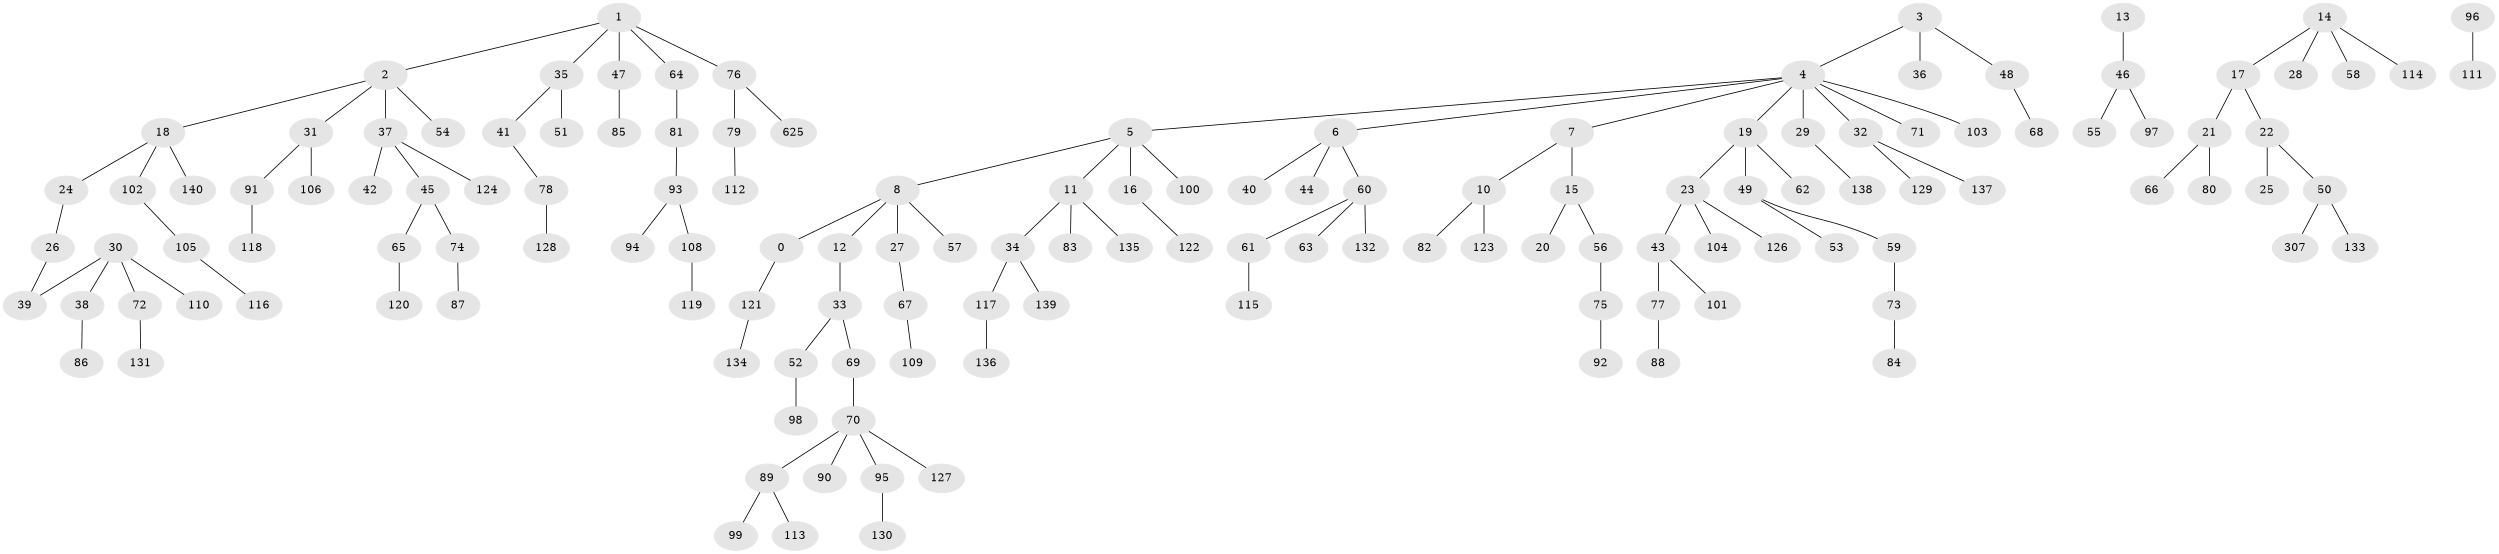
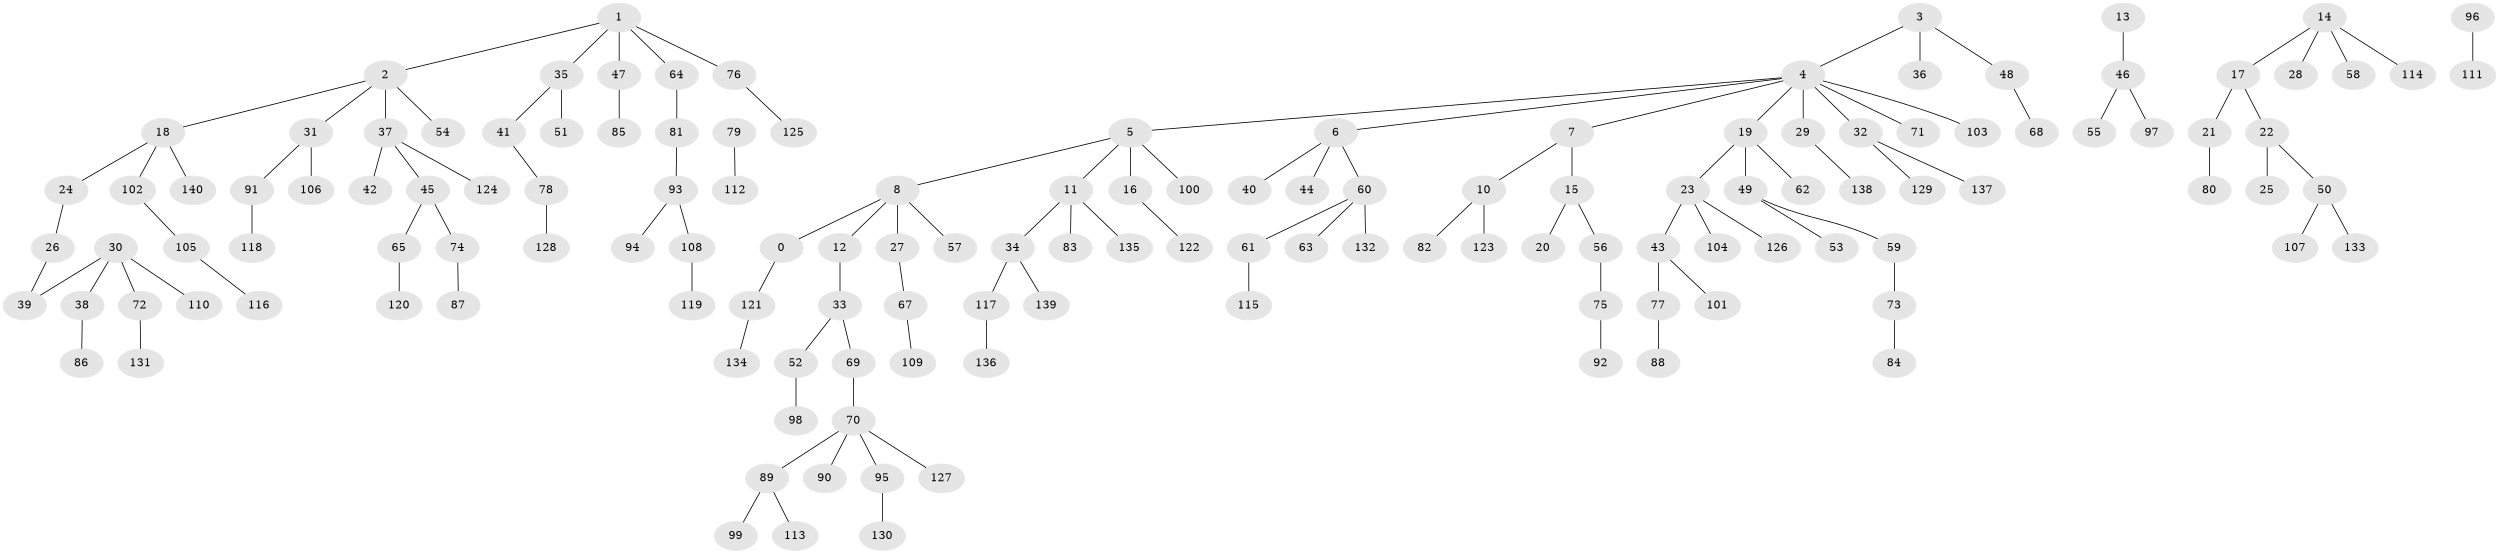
(734, 104) -> none
(794, 133) -> (794, 133)
(2152, 190) -> none
(2295, 248) -> (2295, 248)
